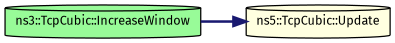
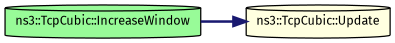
(318, 22) -> (318, 22)
